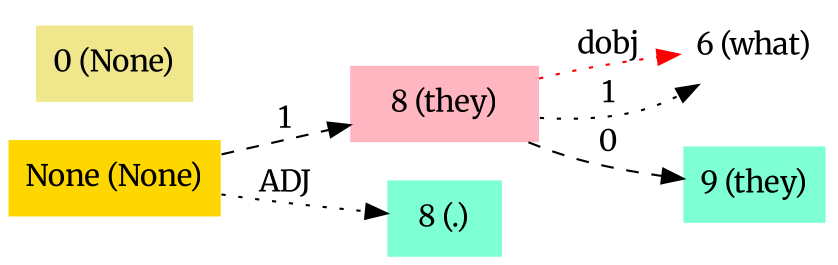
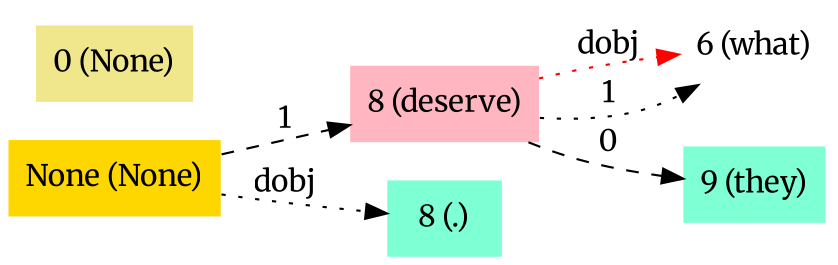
(445, 104) -> (445, 104)
(285, 184) -> (285, 184)
